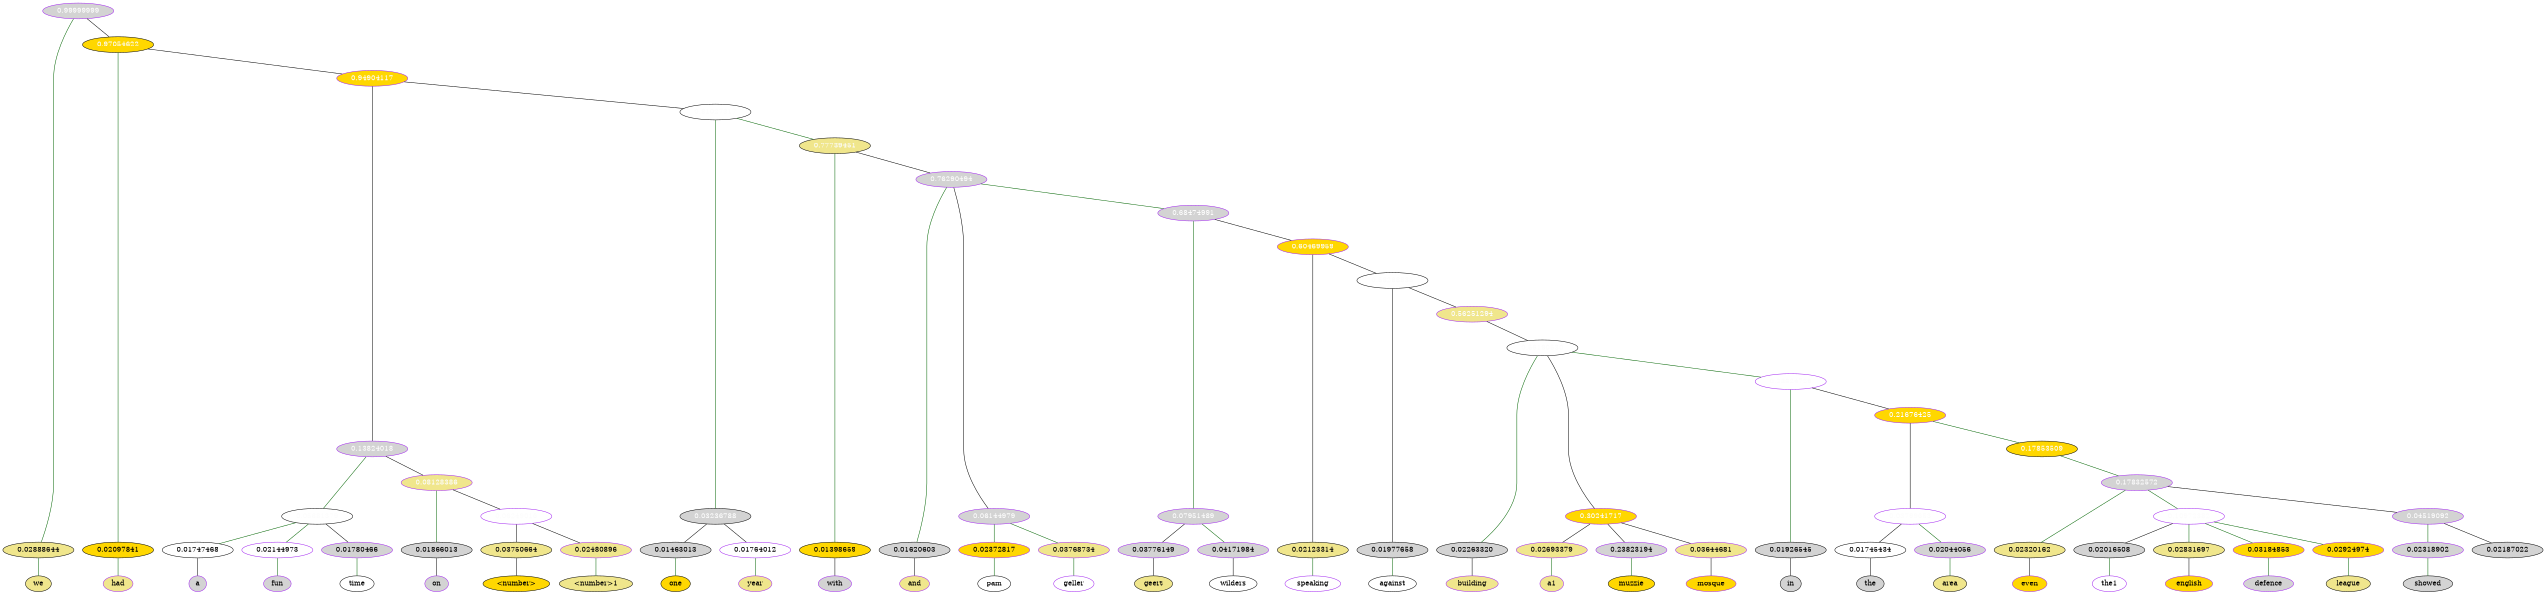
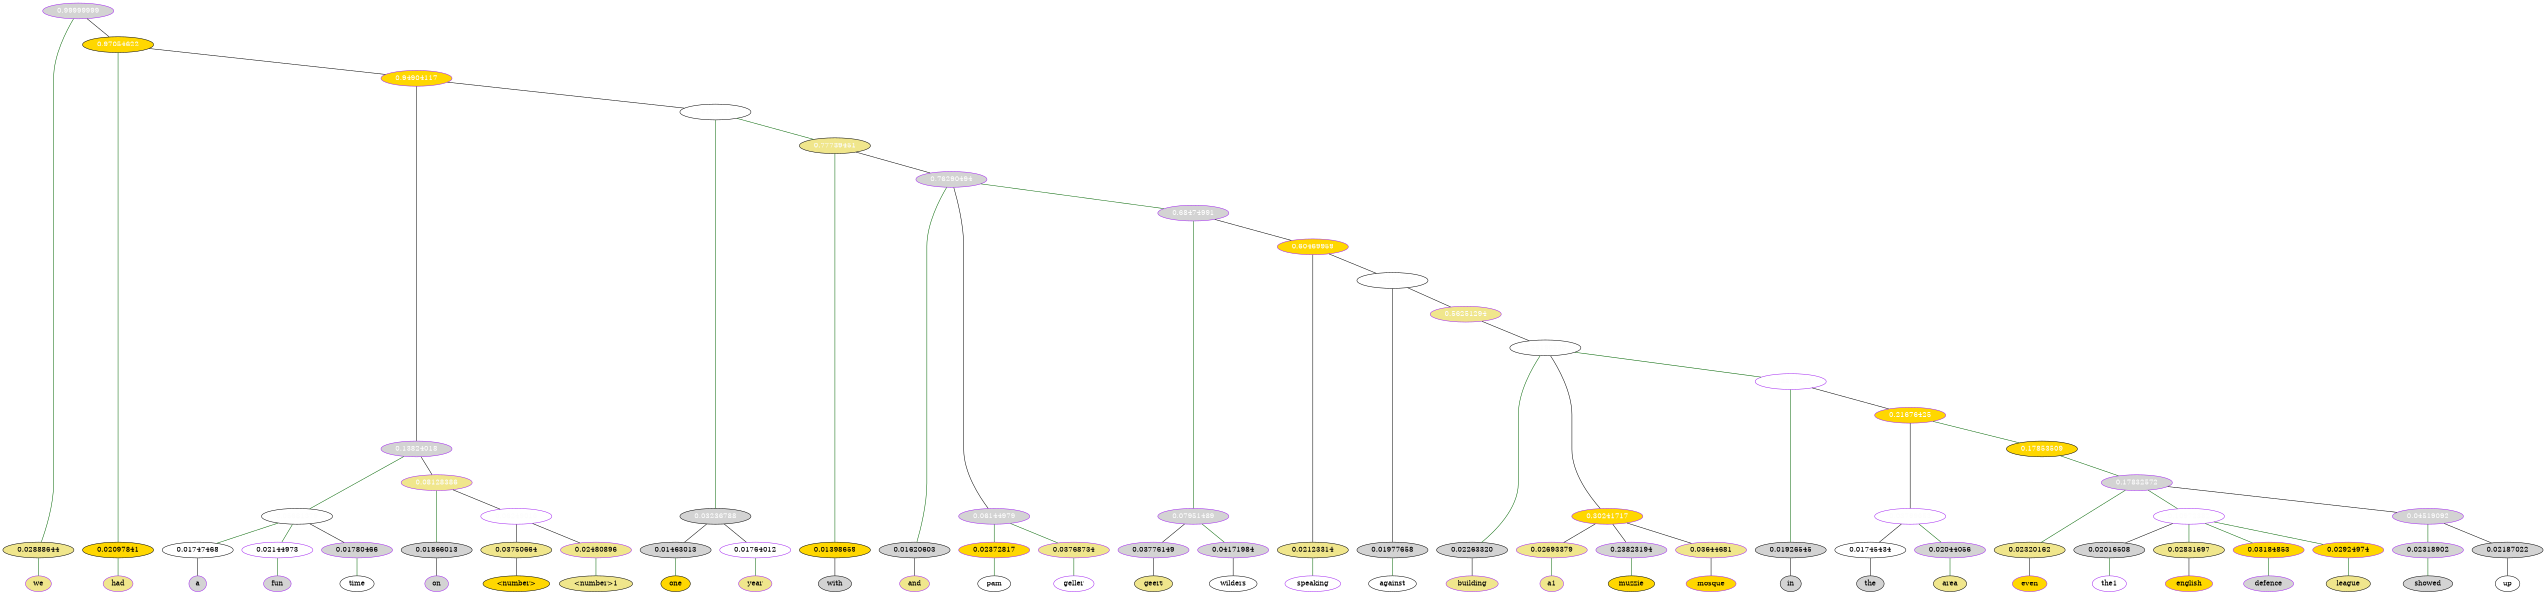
(38, 584) -> (38, 584)
(835, 584) -> (835, 584)
none -> (2508, 584)
